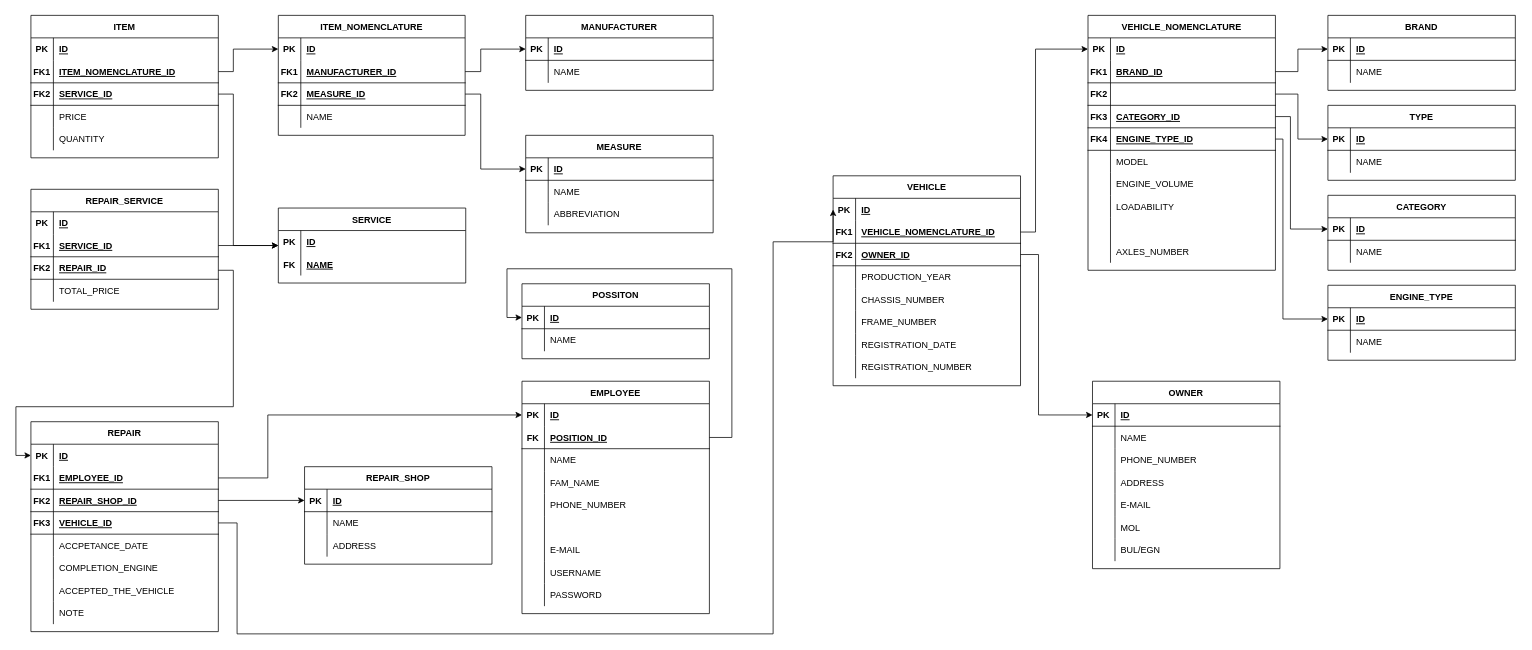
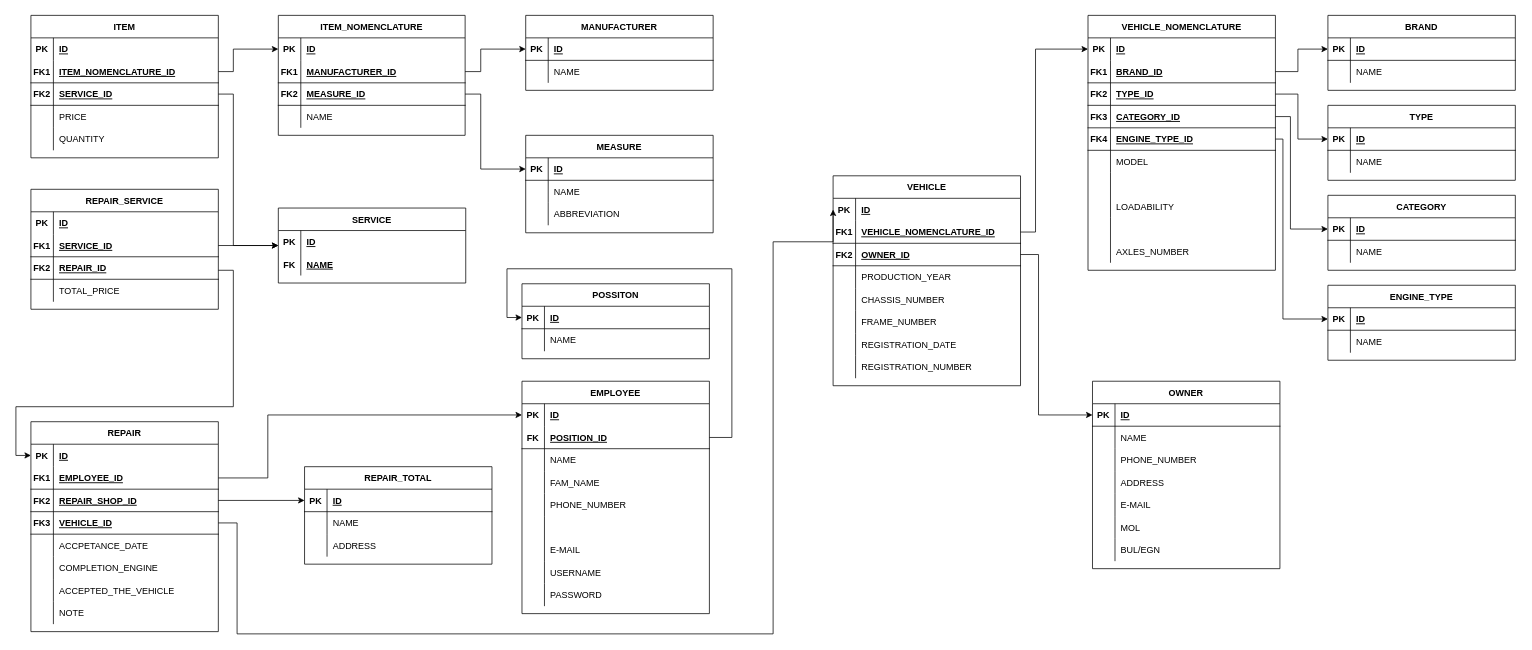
none -> (1193, 94)
(1193, 184) -> none
(398, 479) -> (398, 479)
